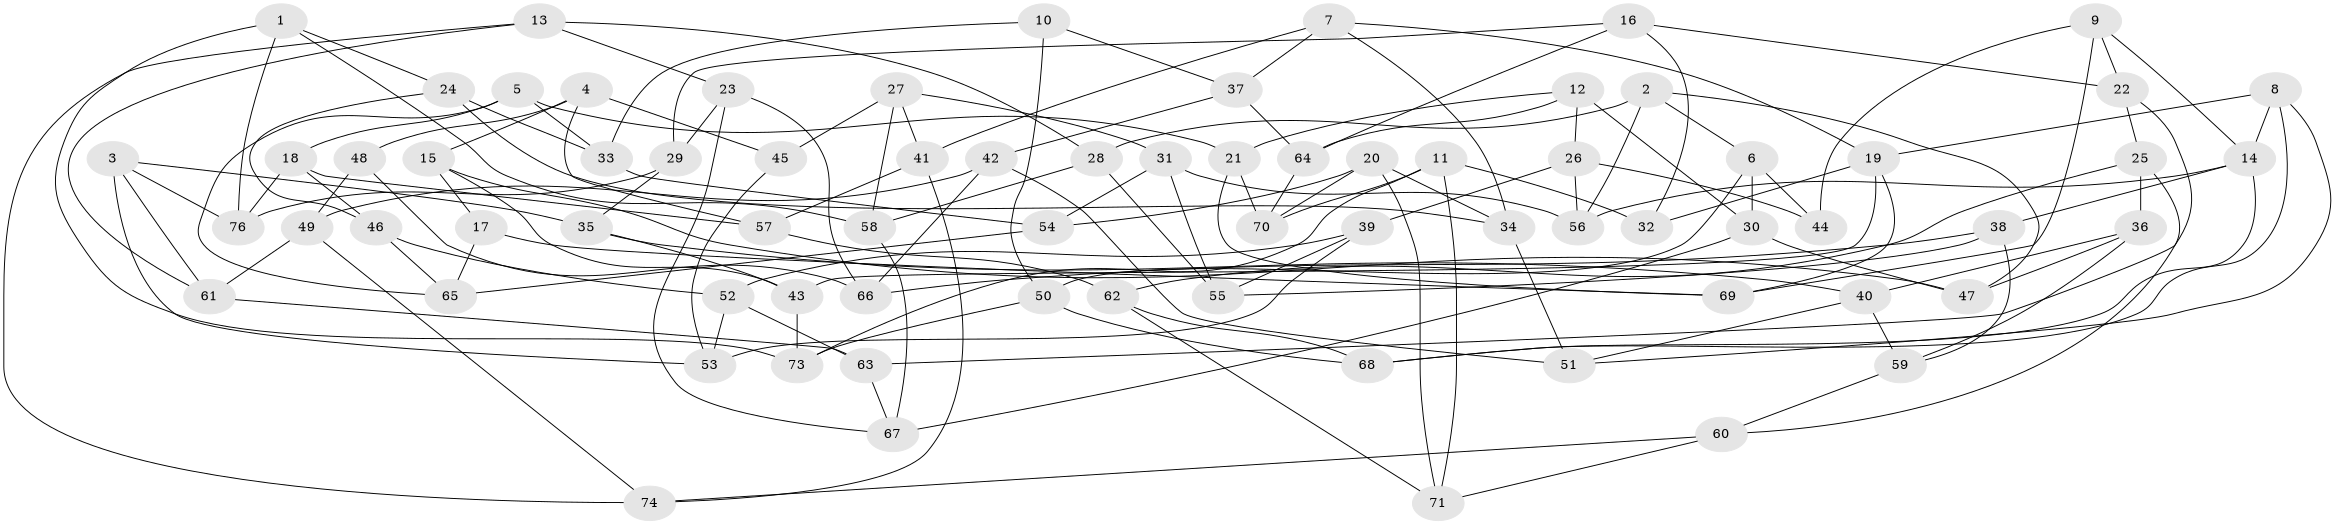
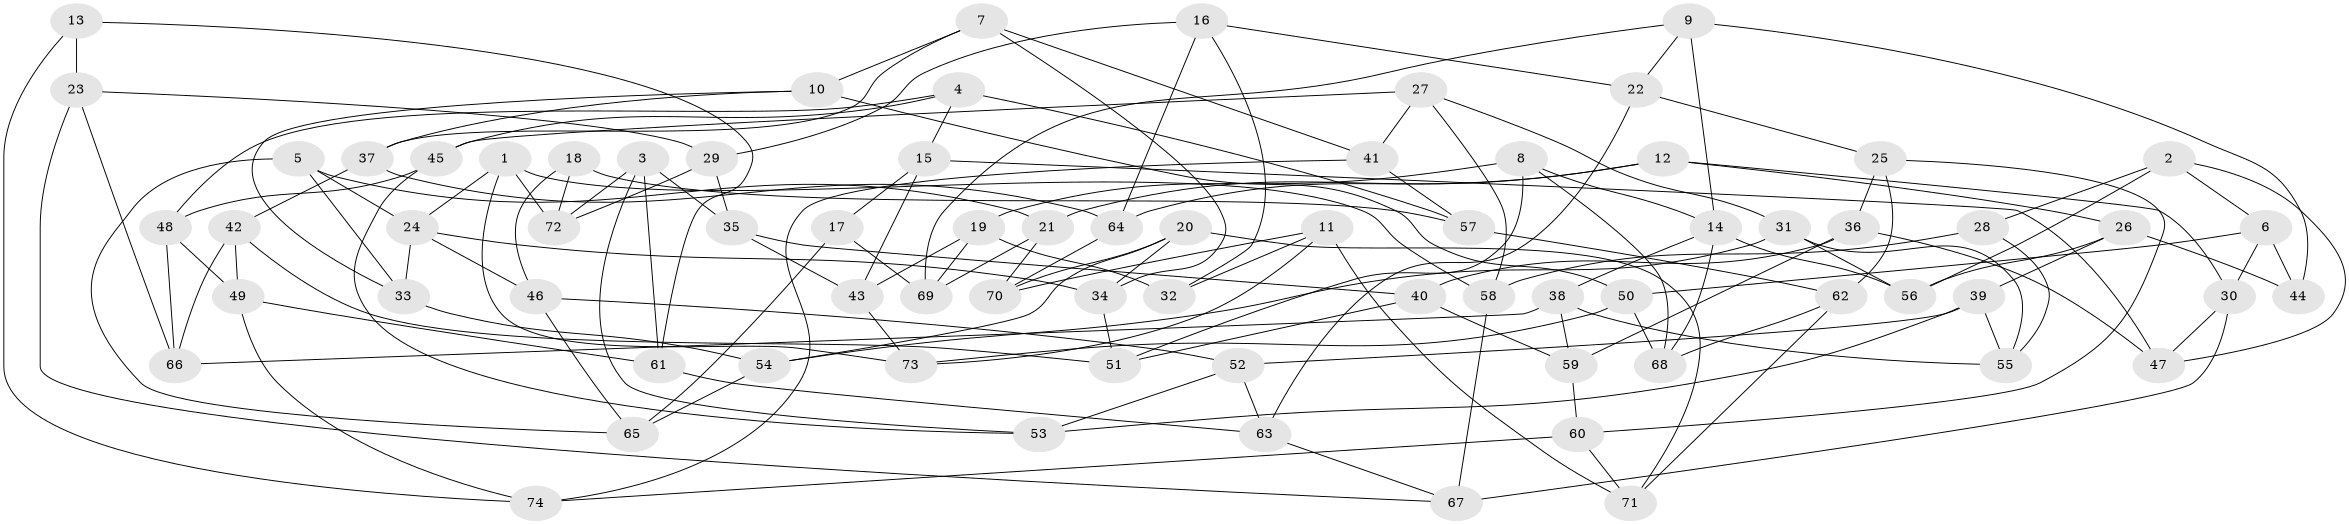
(832, 49) -> none
(1612, 56) -> (896, 56)
(404, 124) -> (355, 193)
none -> (283, 195)
(238, 228) -> (554, 228)
